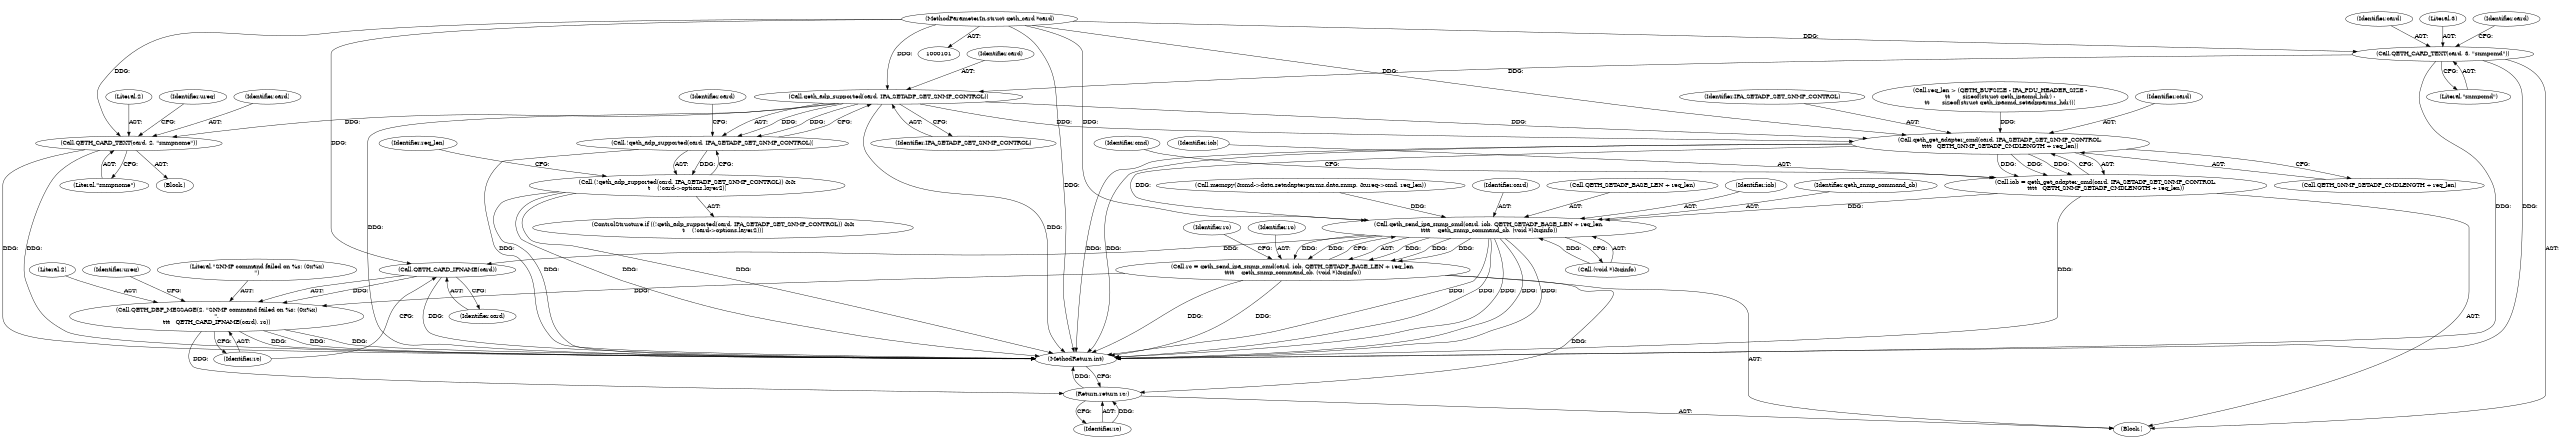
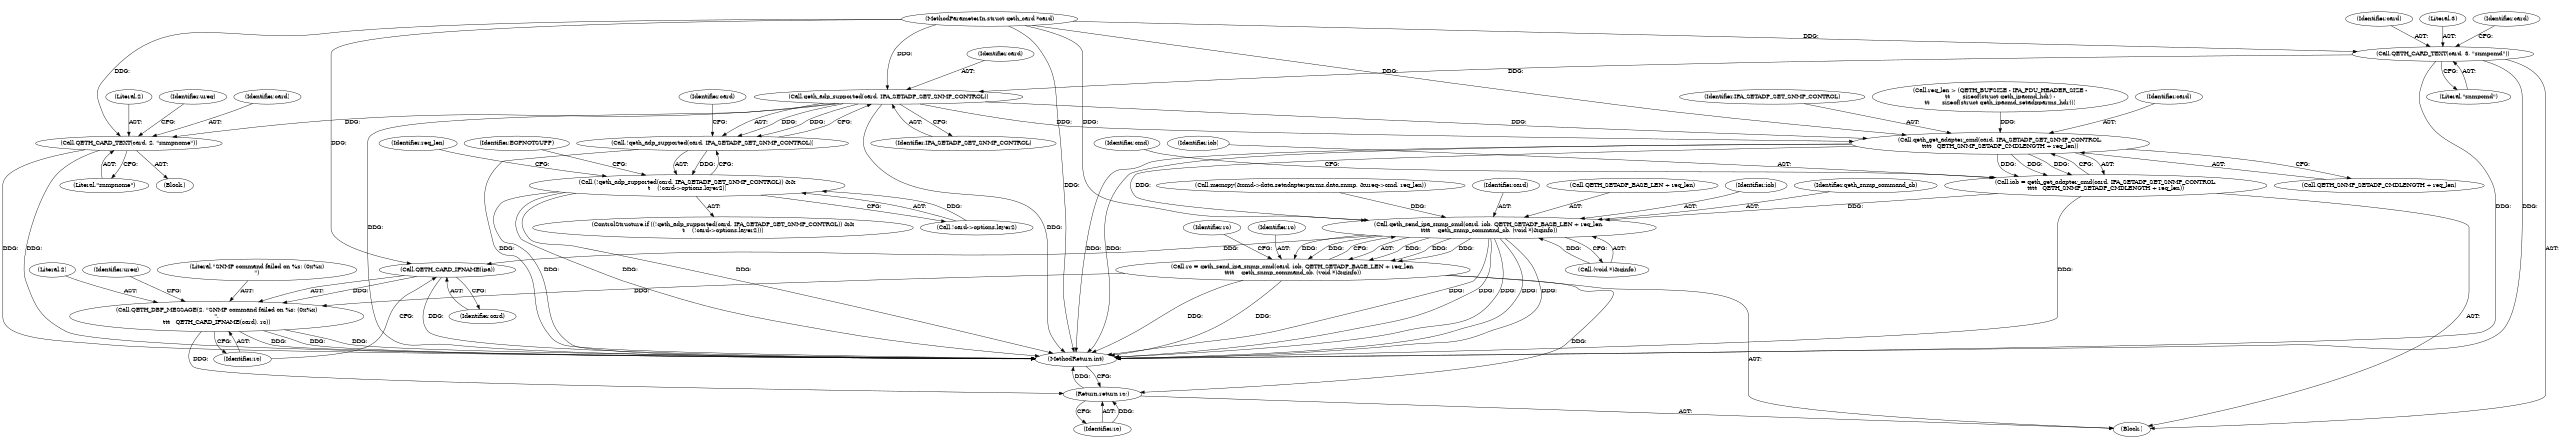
(939, 54) -> none
none -> (517, 143)
none -> (977, 228)
(447, 270) -> (447, 270)
